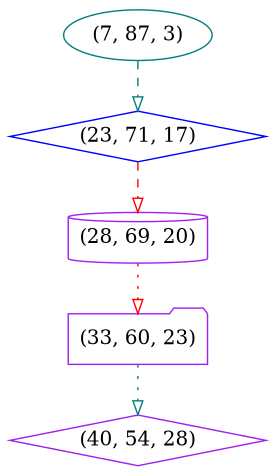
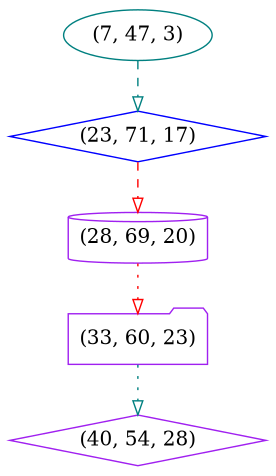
(138, 35) -> (138, 35)
